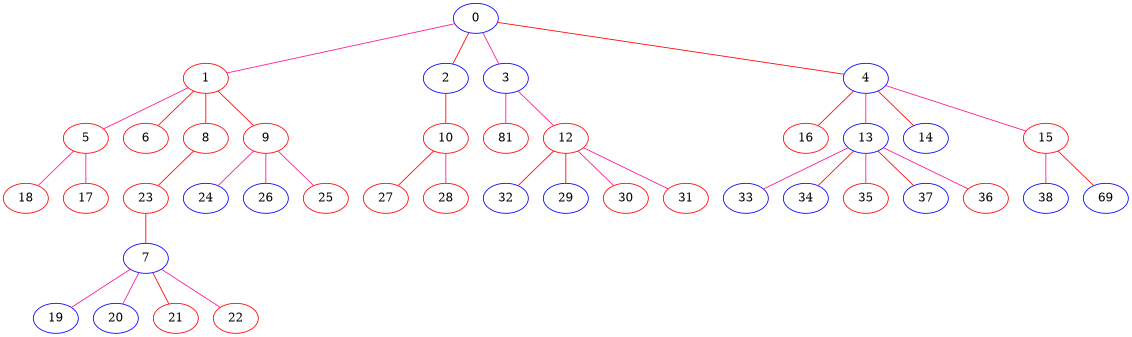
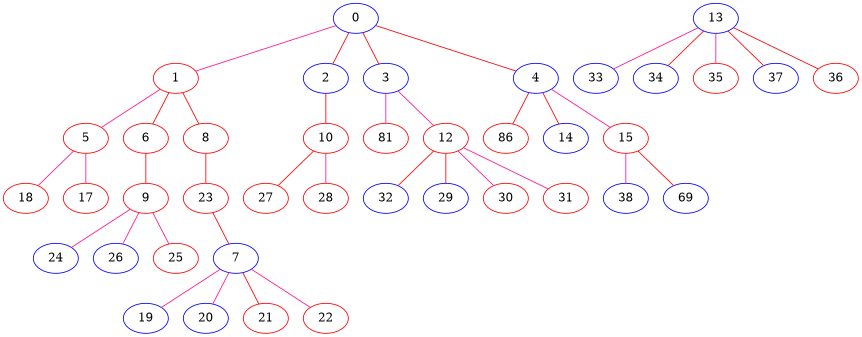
(491, 48) -> (371, 48)
(236, 108) -> (146, 168)
(866, 108) -> none
(806, 138) -> (506, 138)
(926, 168) -> (776, 48)
